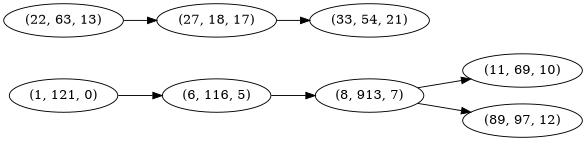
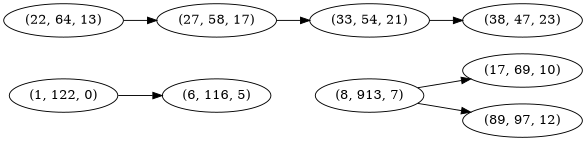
(64, 20) -> (64, 20)
(217, 20) -> (217, 20)
none -> (523, 20)
(523, 71) -> (523, 71)
(64, 96) -> (64, 96)
(288, 96) -> none
